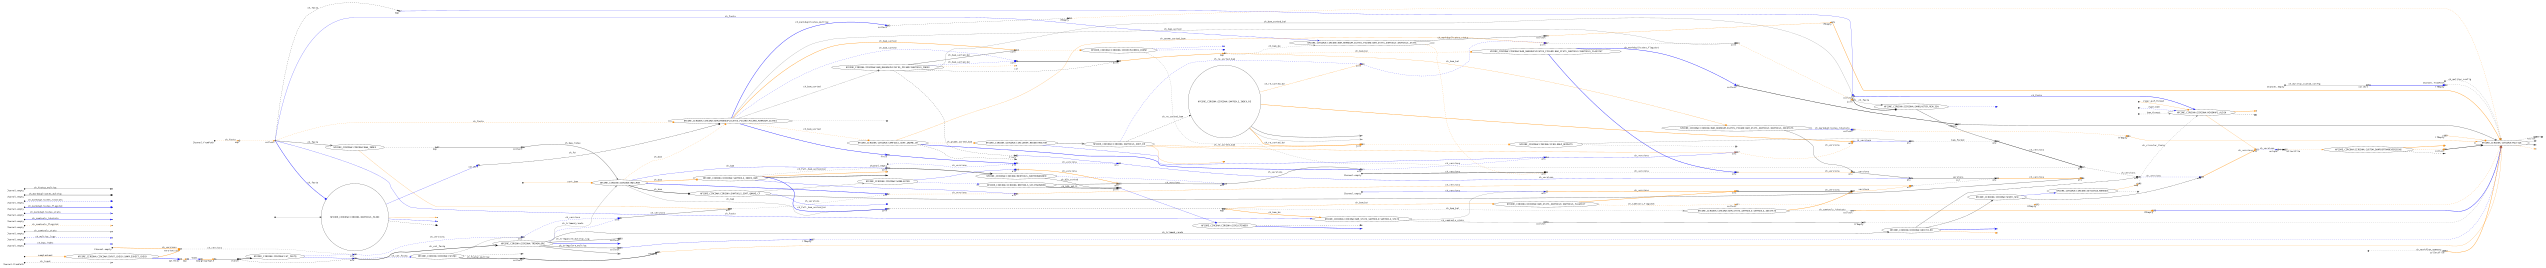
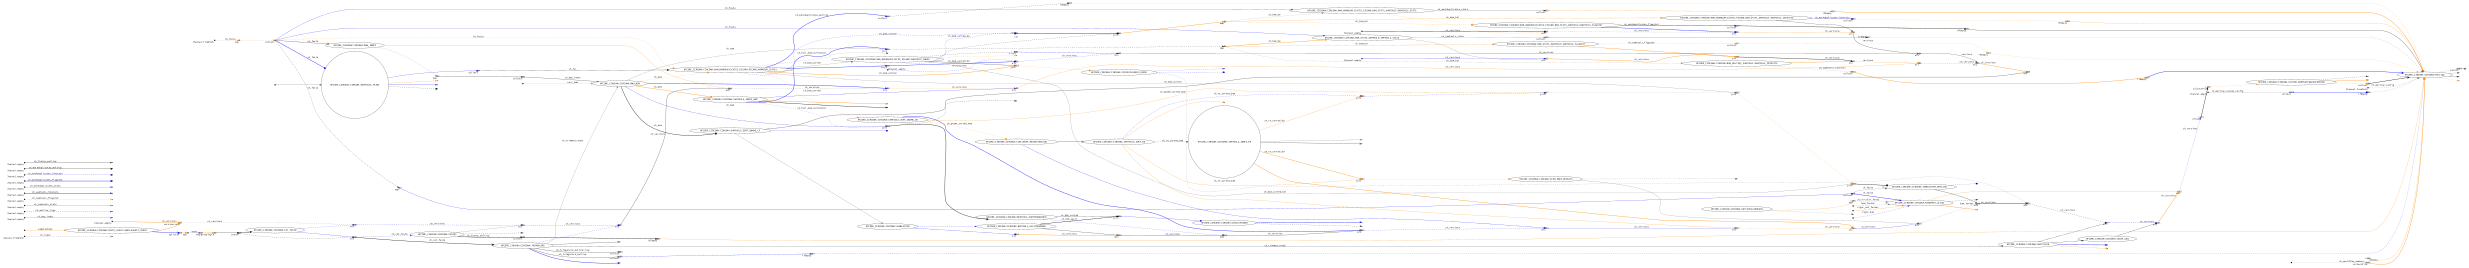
(1958, 180) -> (1967, 62)
(2037, 194) -> none
(1737, 211) -> (1737, 63)
